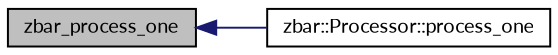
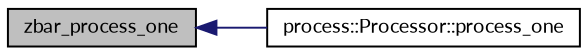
(409, 28) -> (424, 28)
